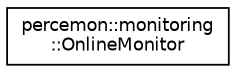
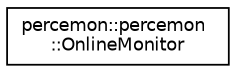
(118, 36) -> (118, 36)
